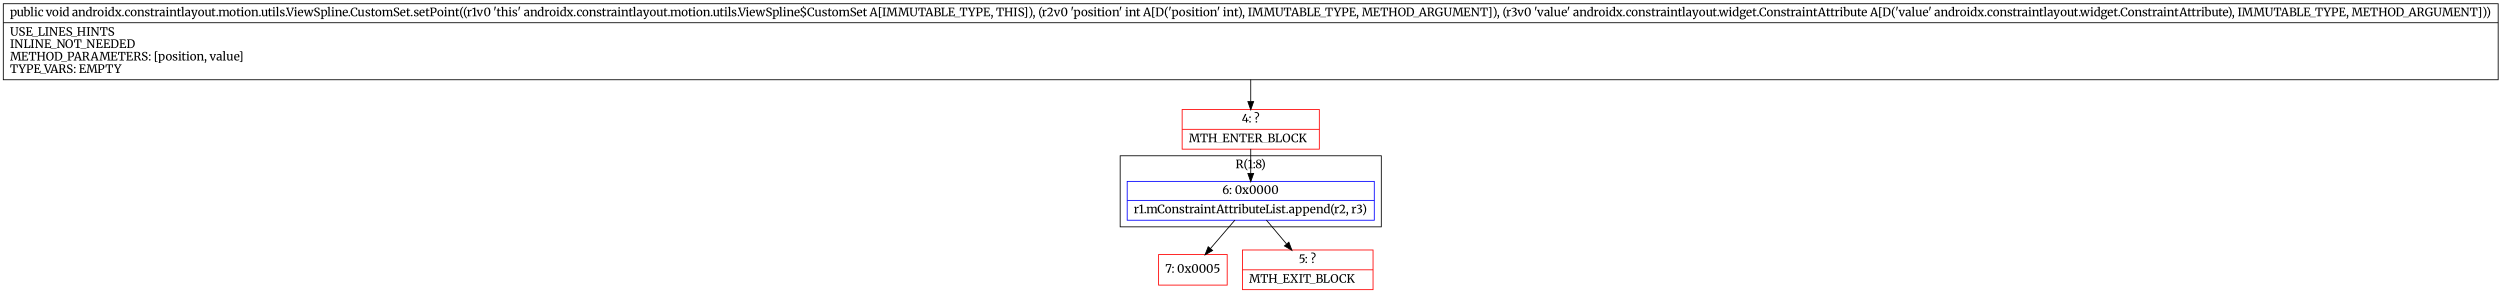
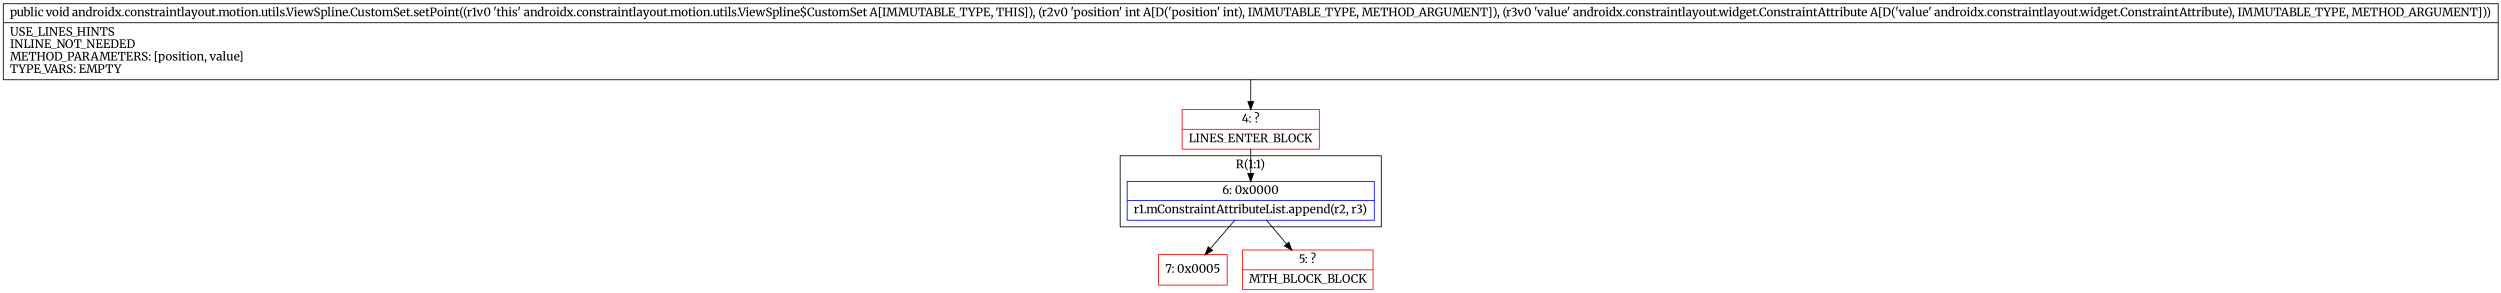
(1248, 139) -> (1251, 139)
(1251, 165) -> (1251, 165)
(1302, 279) -> (1308, 279)
